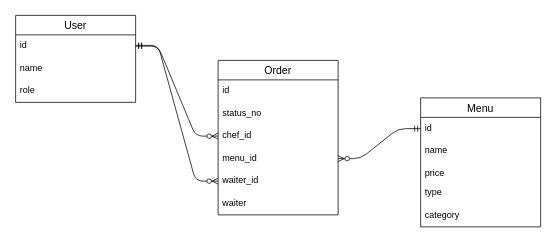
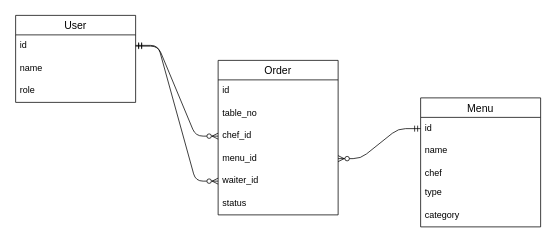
(245, 113) -> (241, 113)
(436, 173) -> (435, 173)
(236, 203) -> (237, 203)
